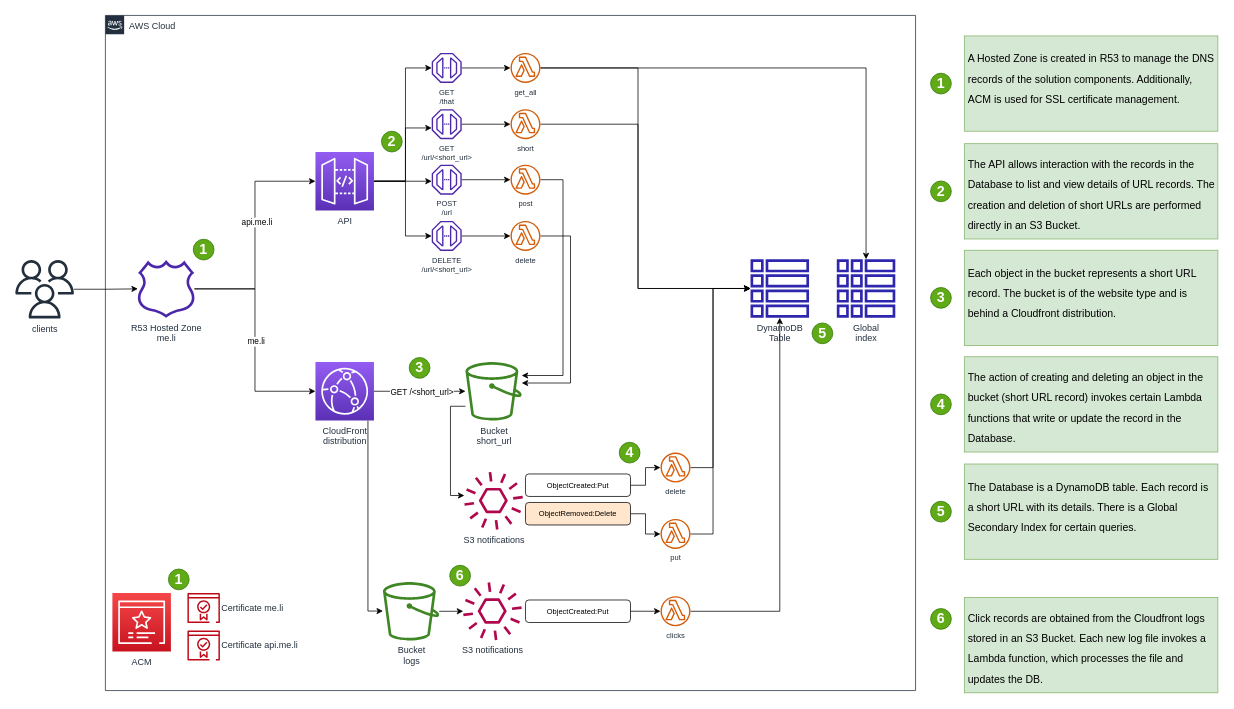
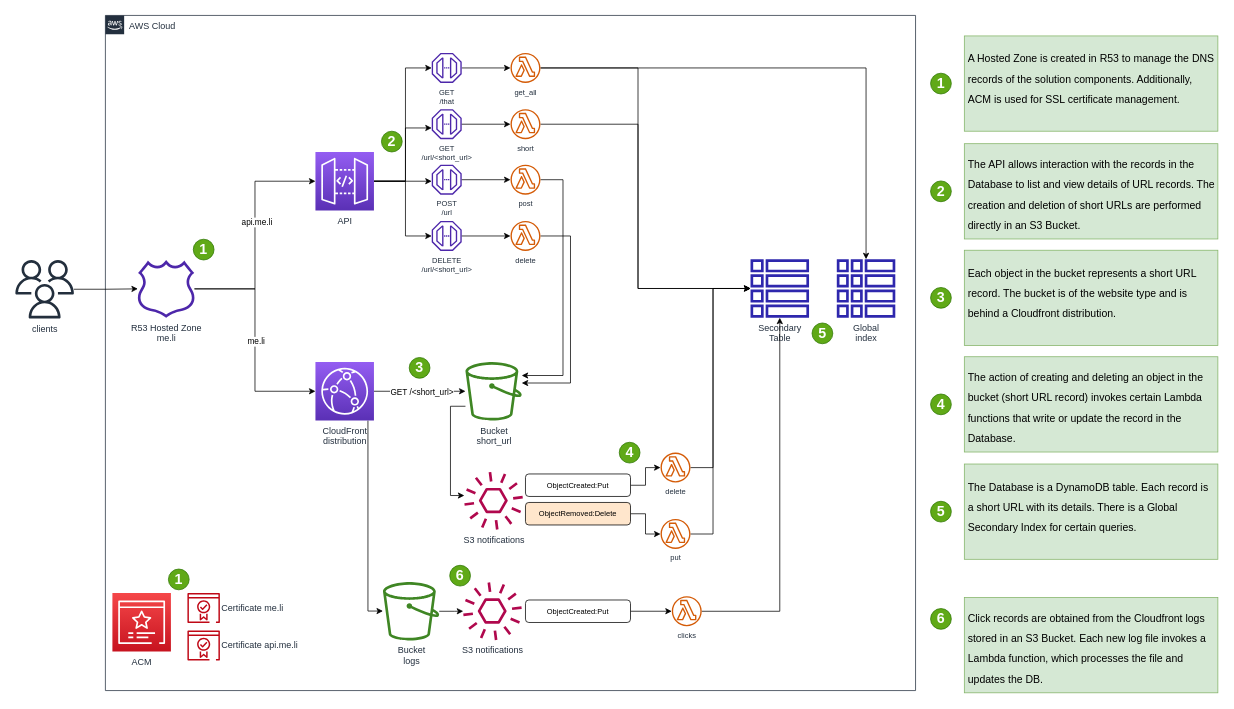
(780, 334) -> (780, 334)
(675, 611) -> (687, 611)
